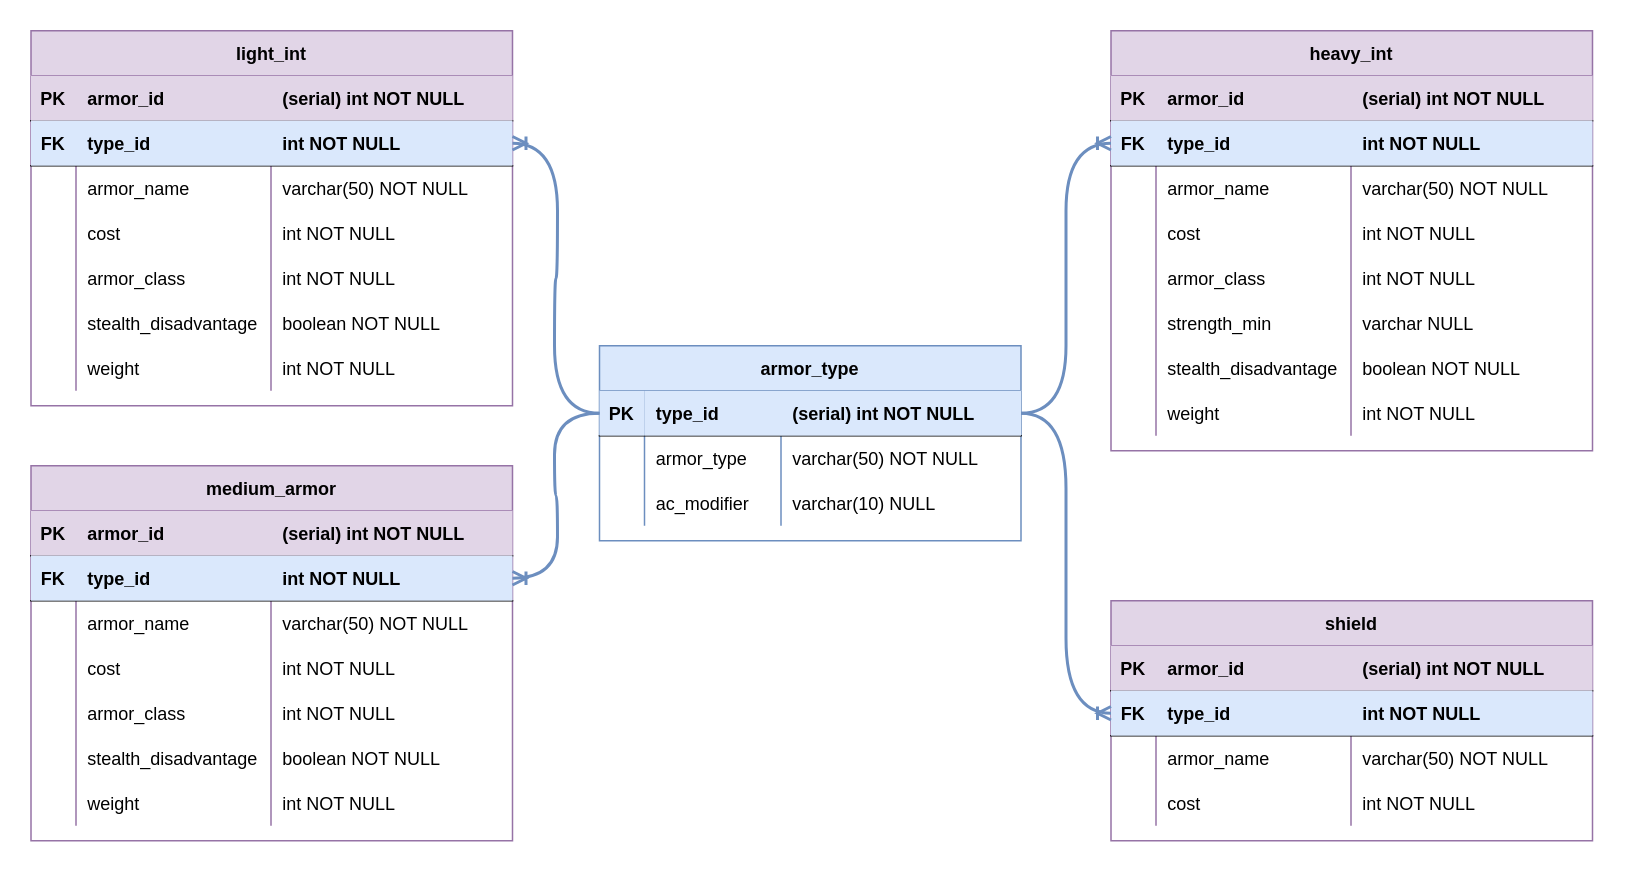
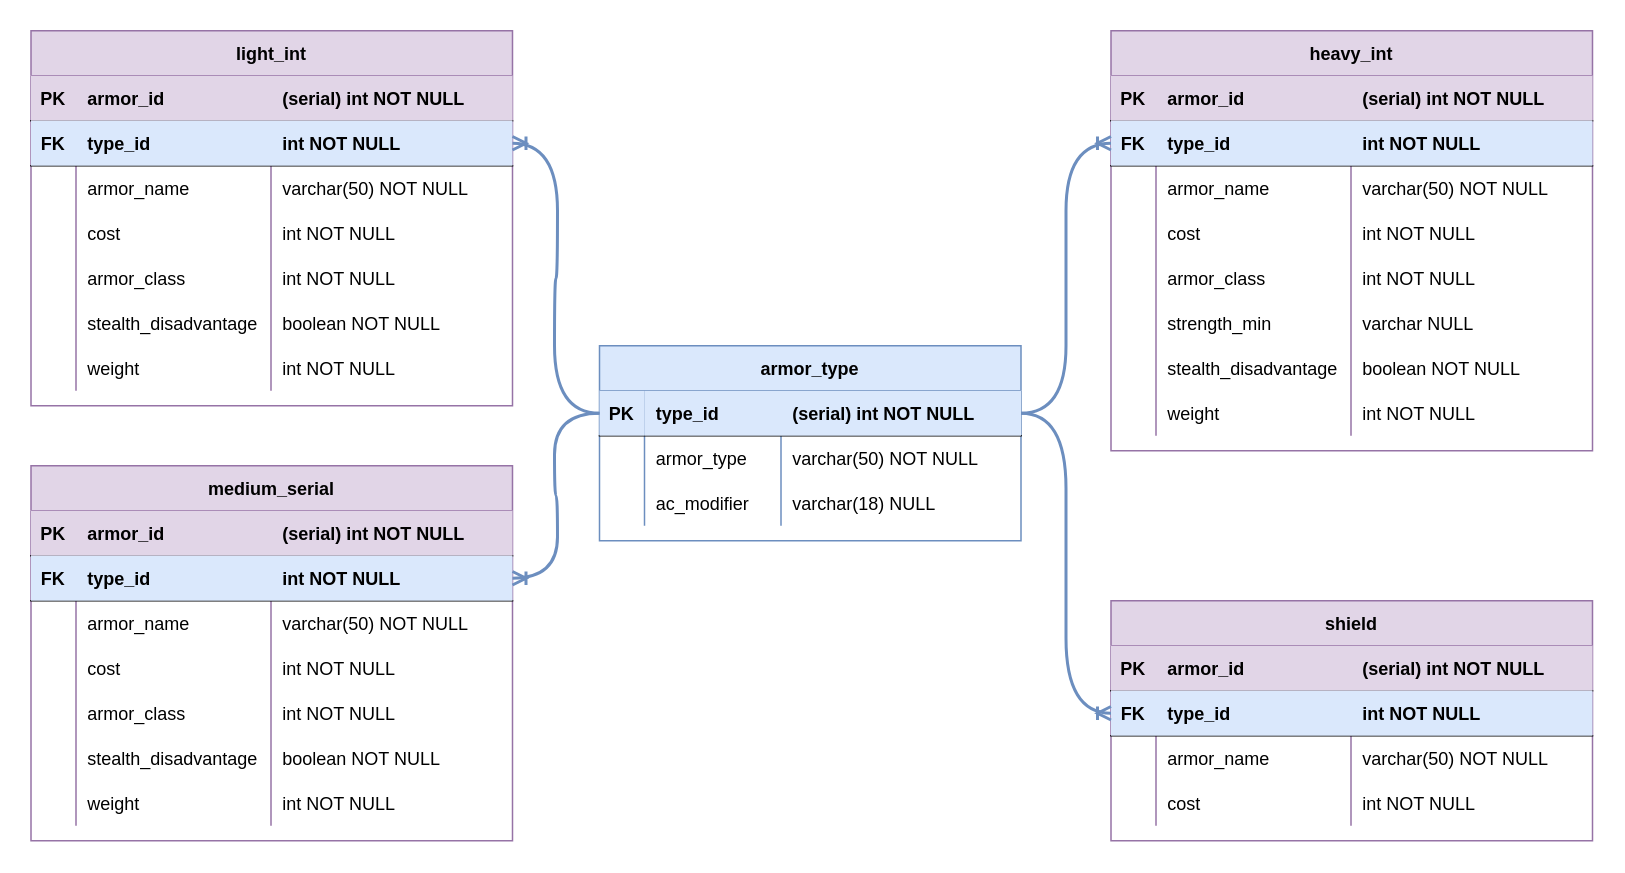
(271, 489) -> (271, 489)
(870, 504) -> (870, 504)
